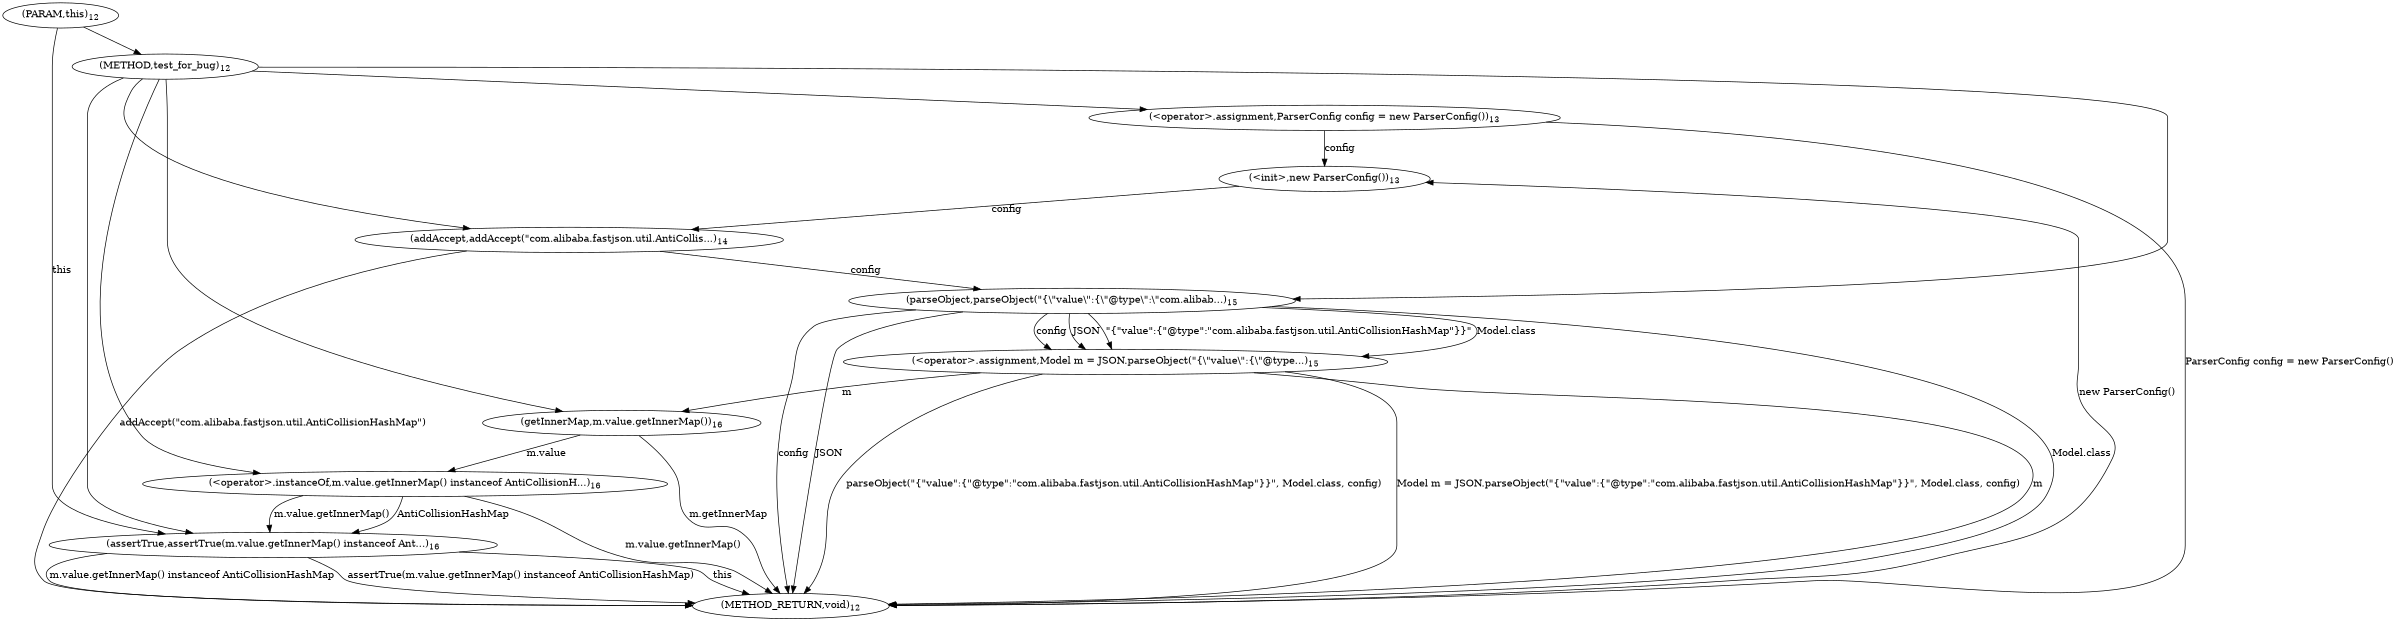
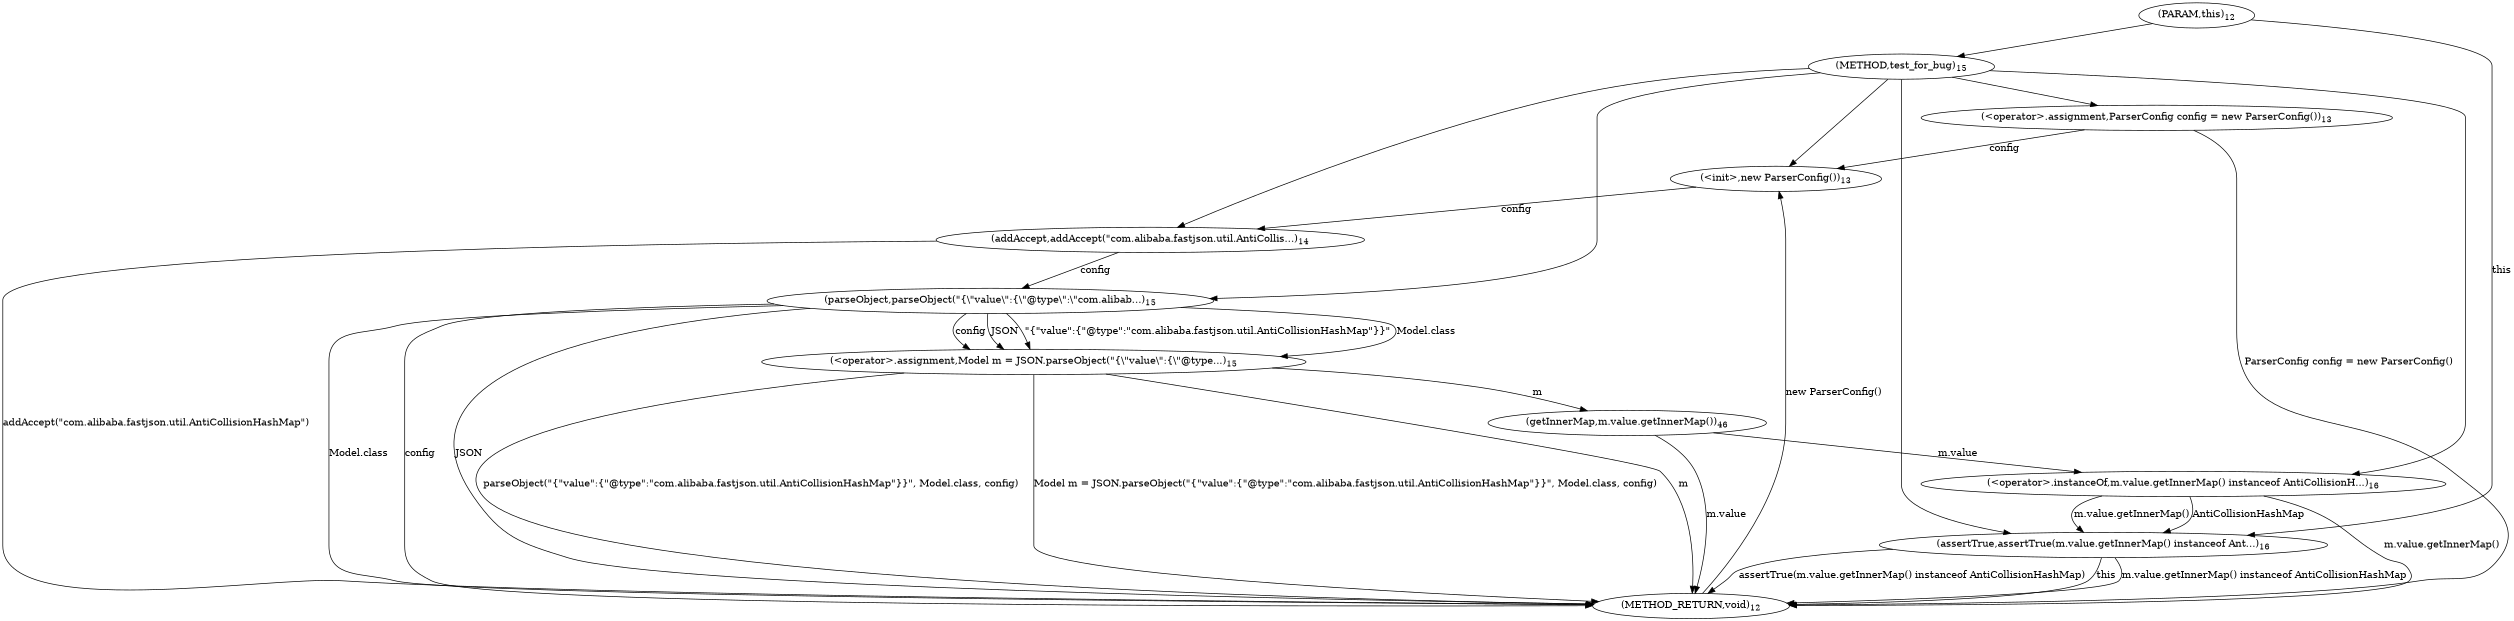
(226, 66) -> (1962, 66)
(268, 328) -> (1841, 120)
(718, 422) -> (1723, 422)
(728, 514) -> (1726, 514)
